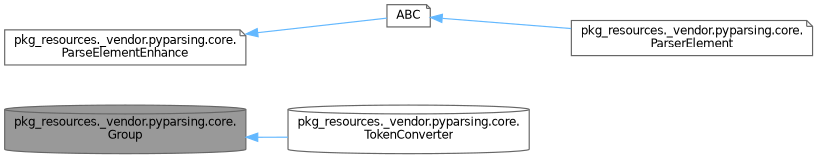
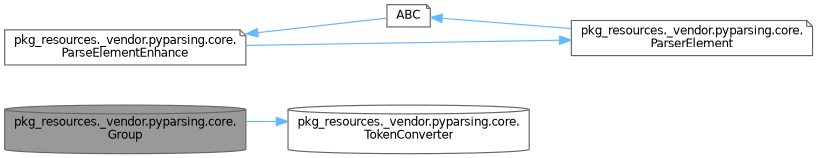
none -> (403, 43)
(273, 137) -> (261, 121)
